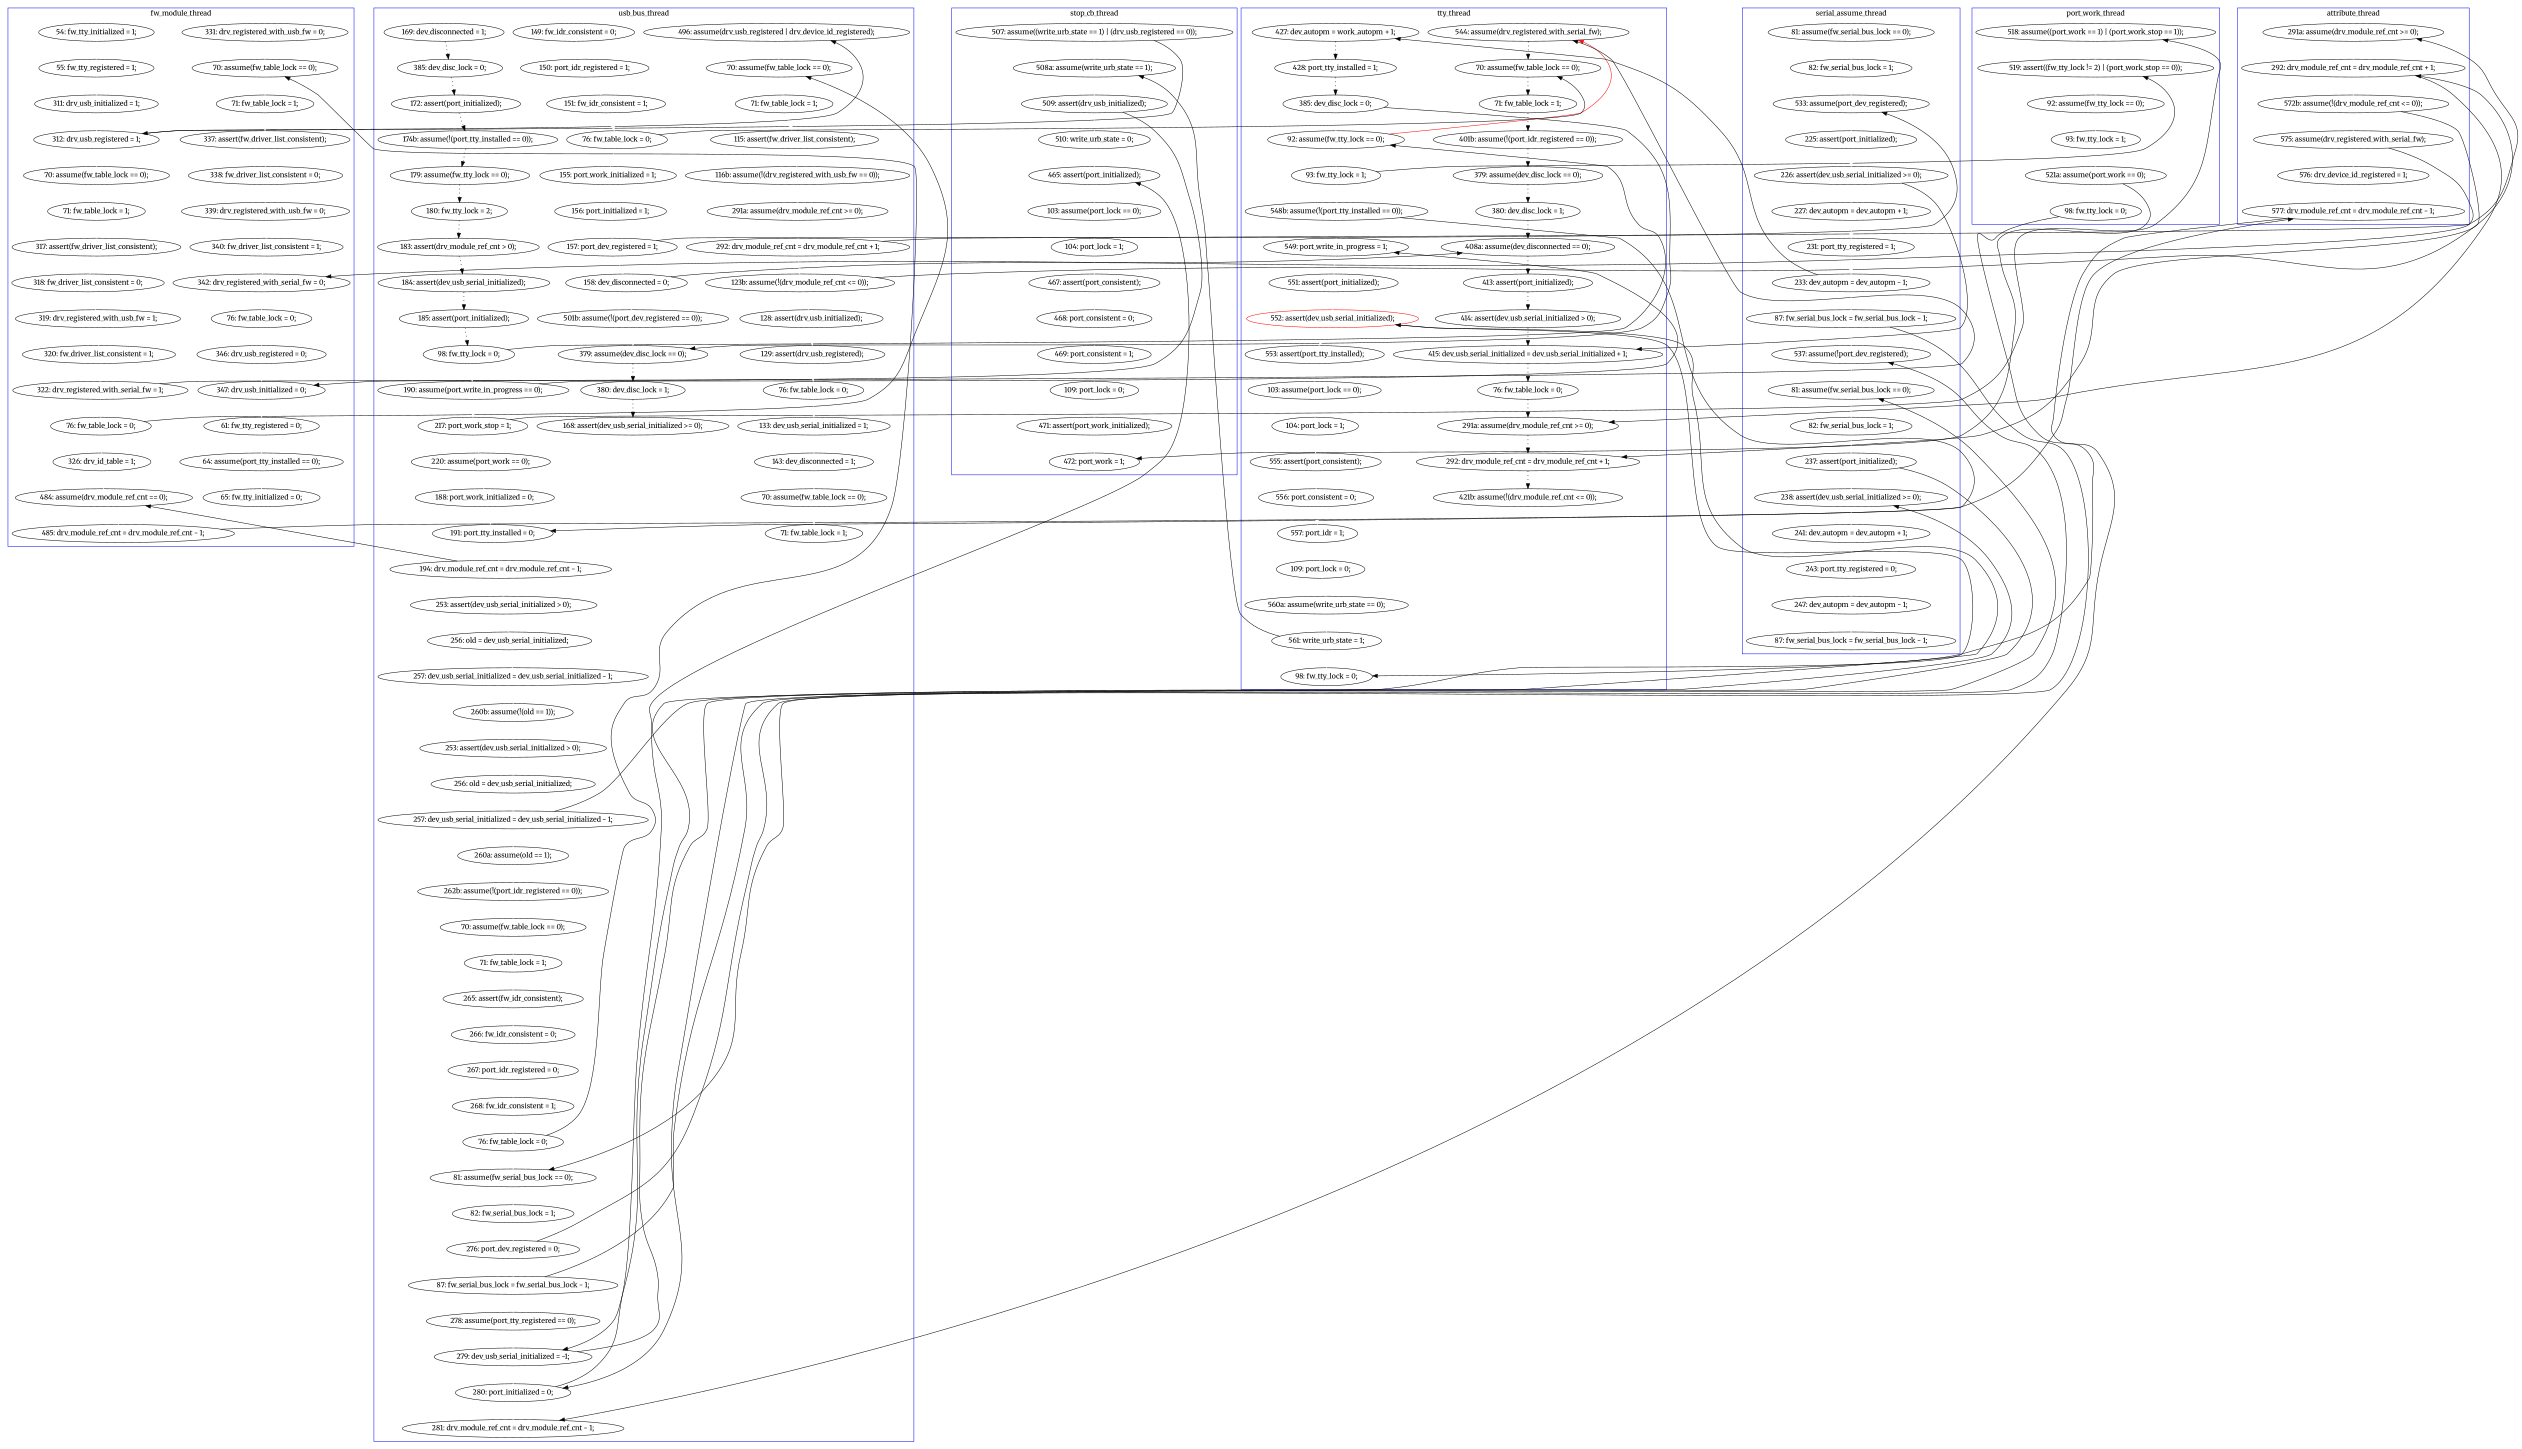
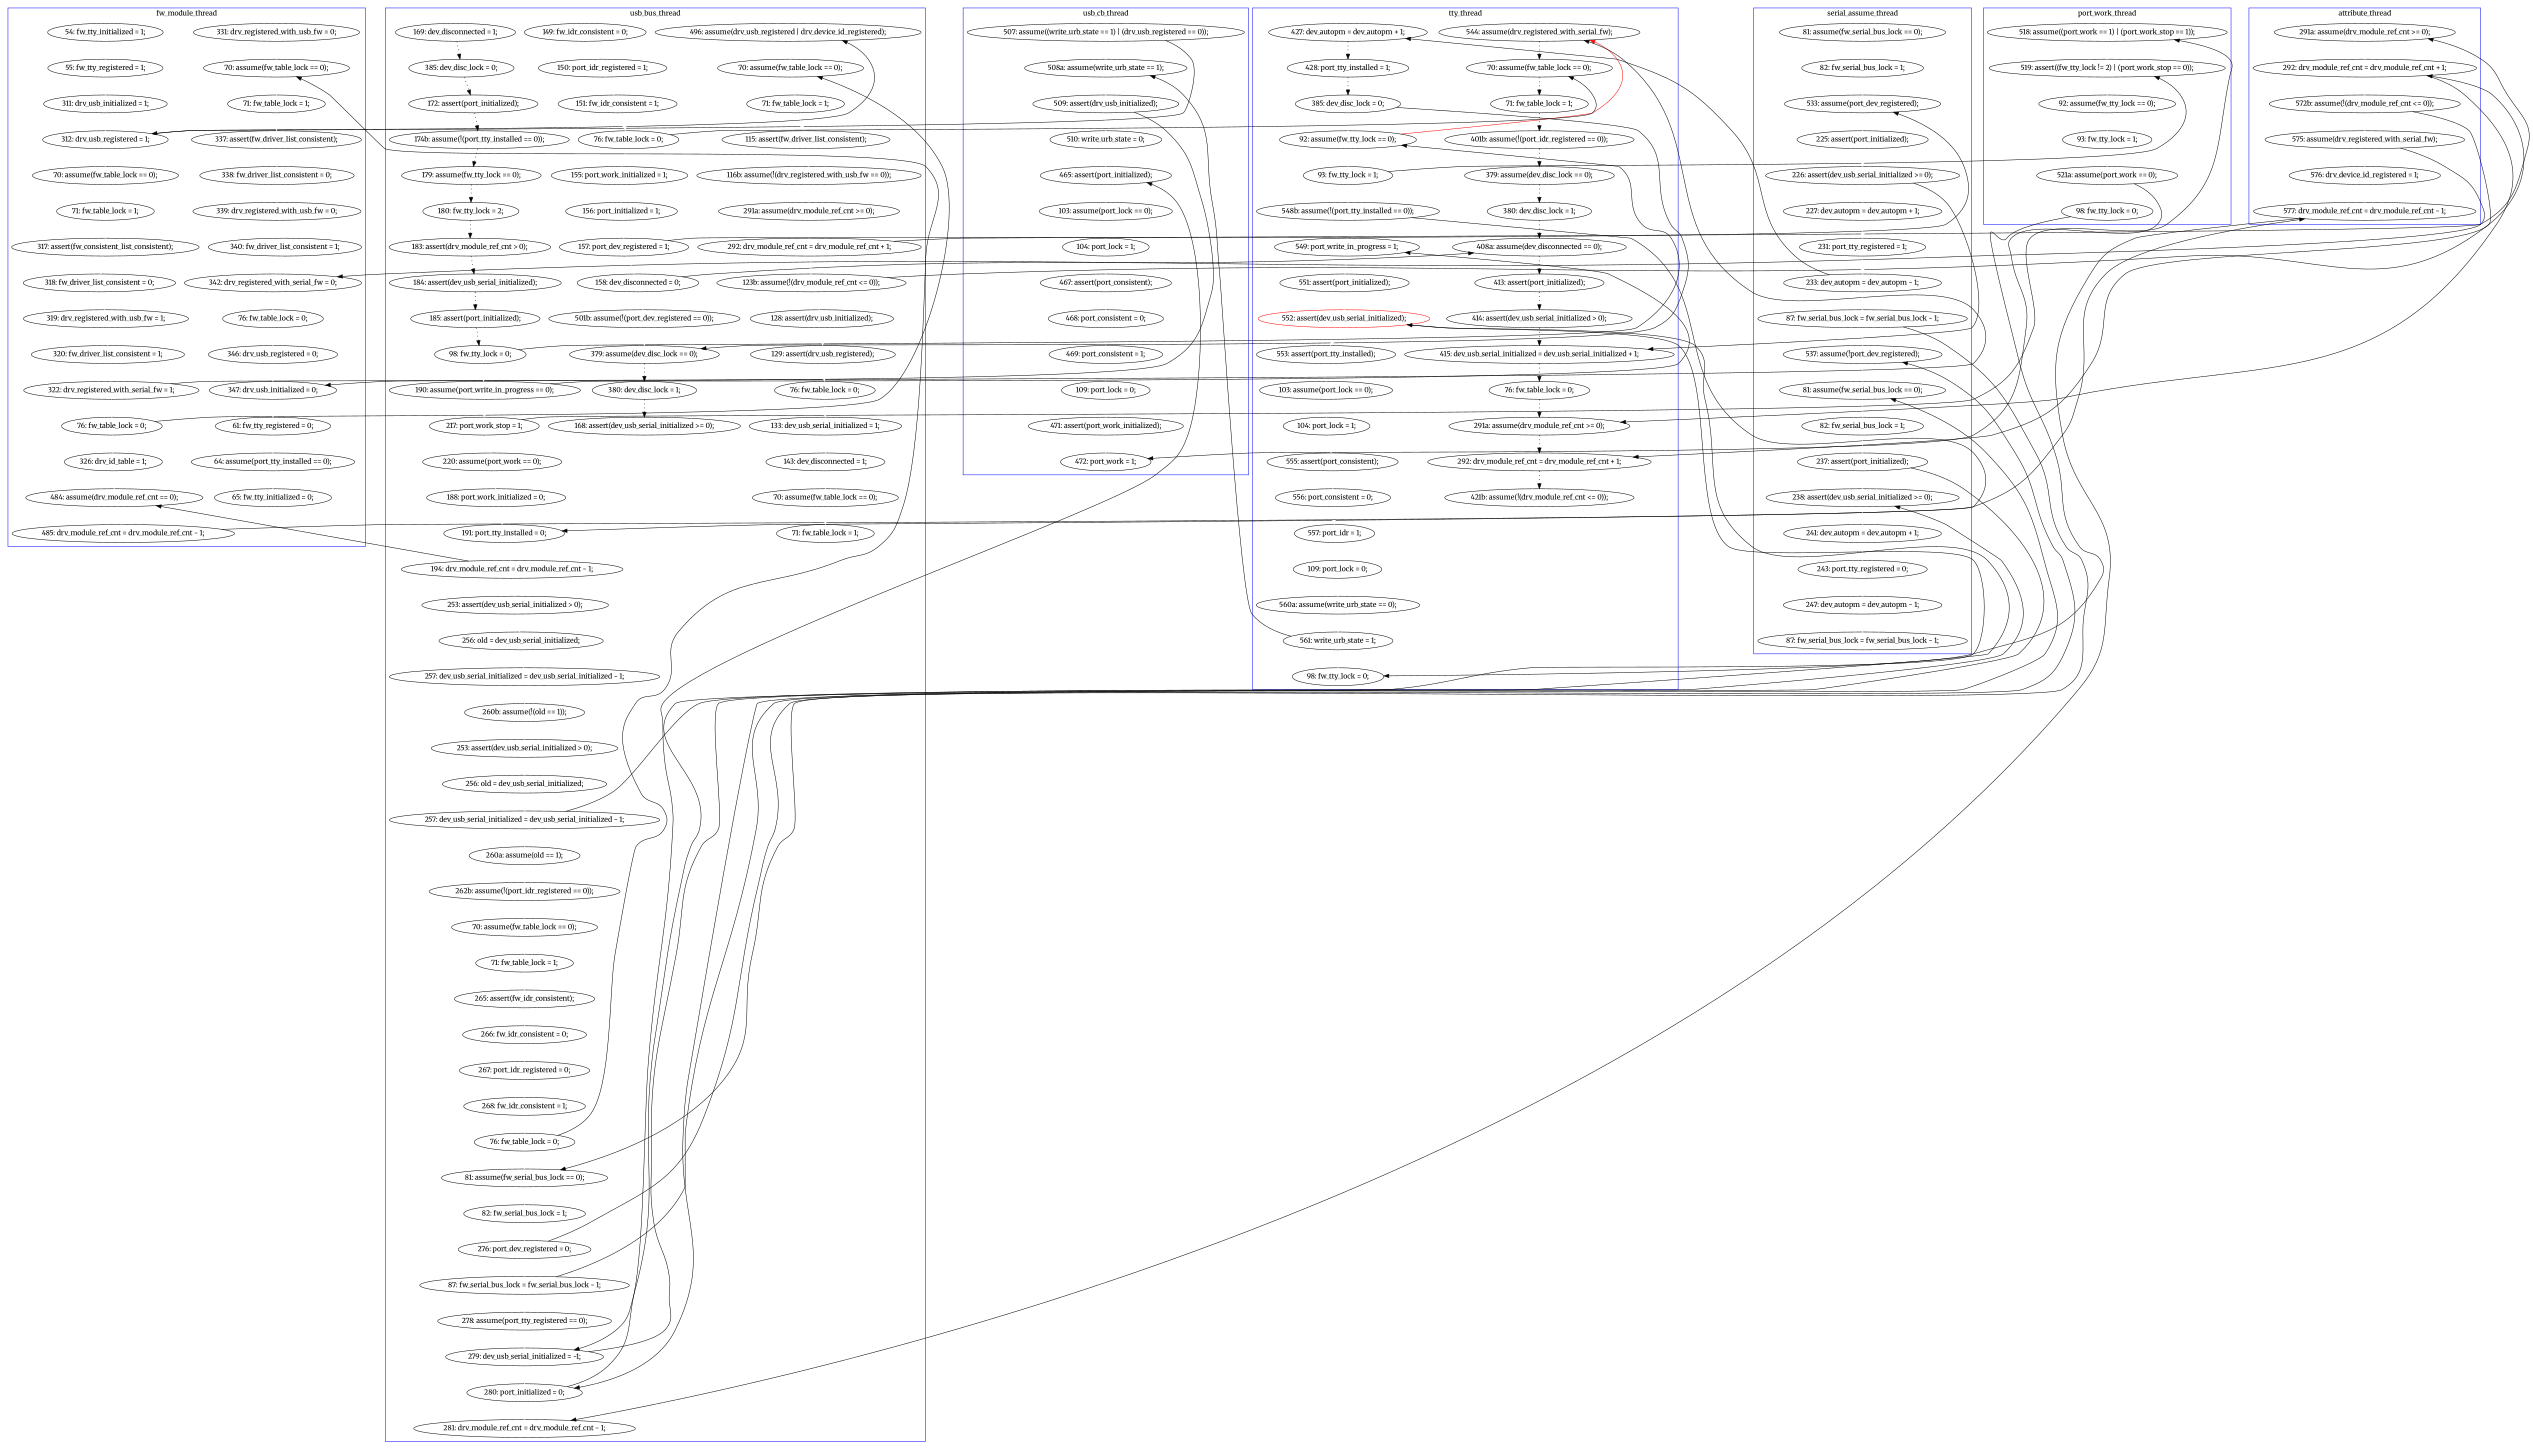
(1094, 14) -> (1106, 14)
(1336, 32) -> (1348, 32)
(96, 247) -> (105, 247)
